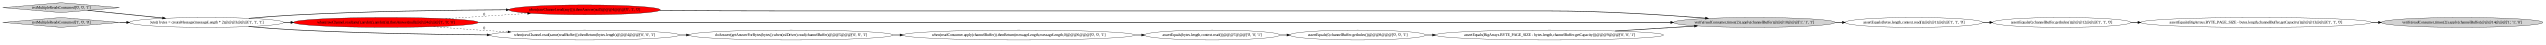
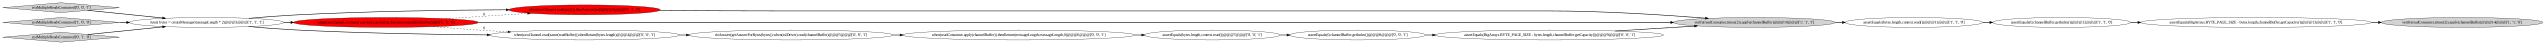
none -> (61, 37)
